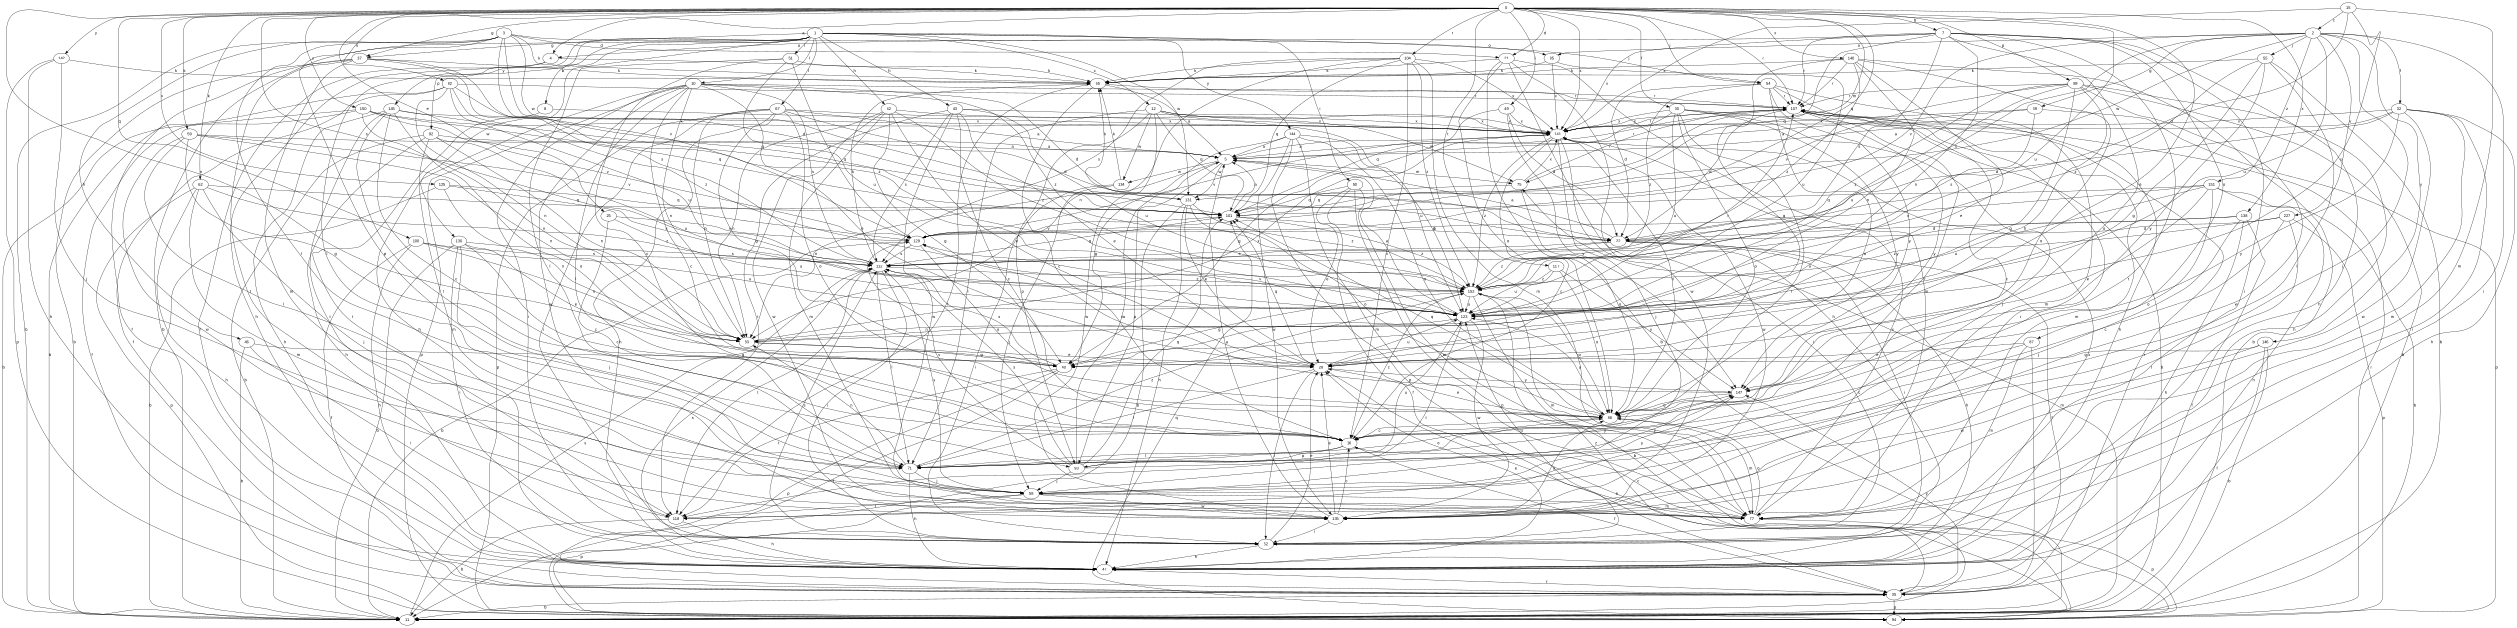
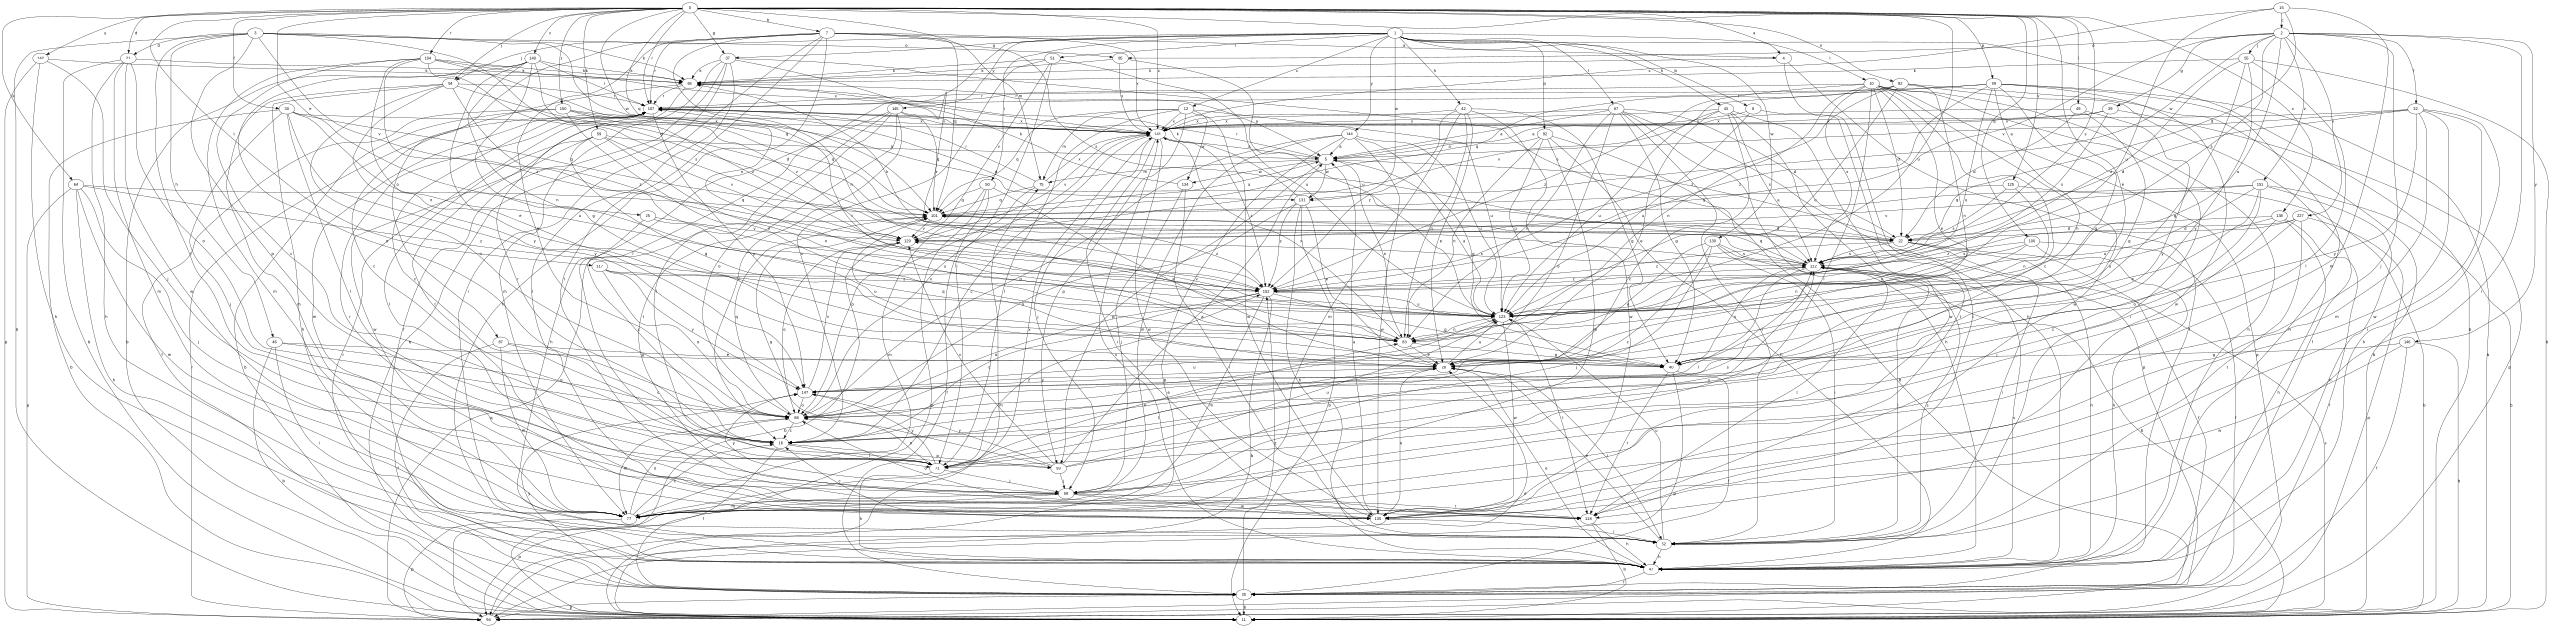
(201, 185) -> (76, 185)
none -> (1633, 218)
(1754, 265) -> (534, 378)
